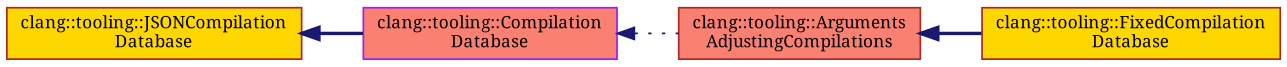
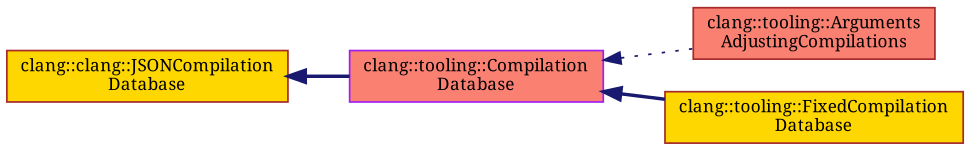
(154, 33) -> (147, 76)
(960, 33) -> (643, 97)
